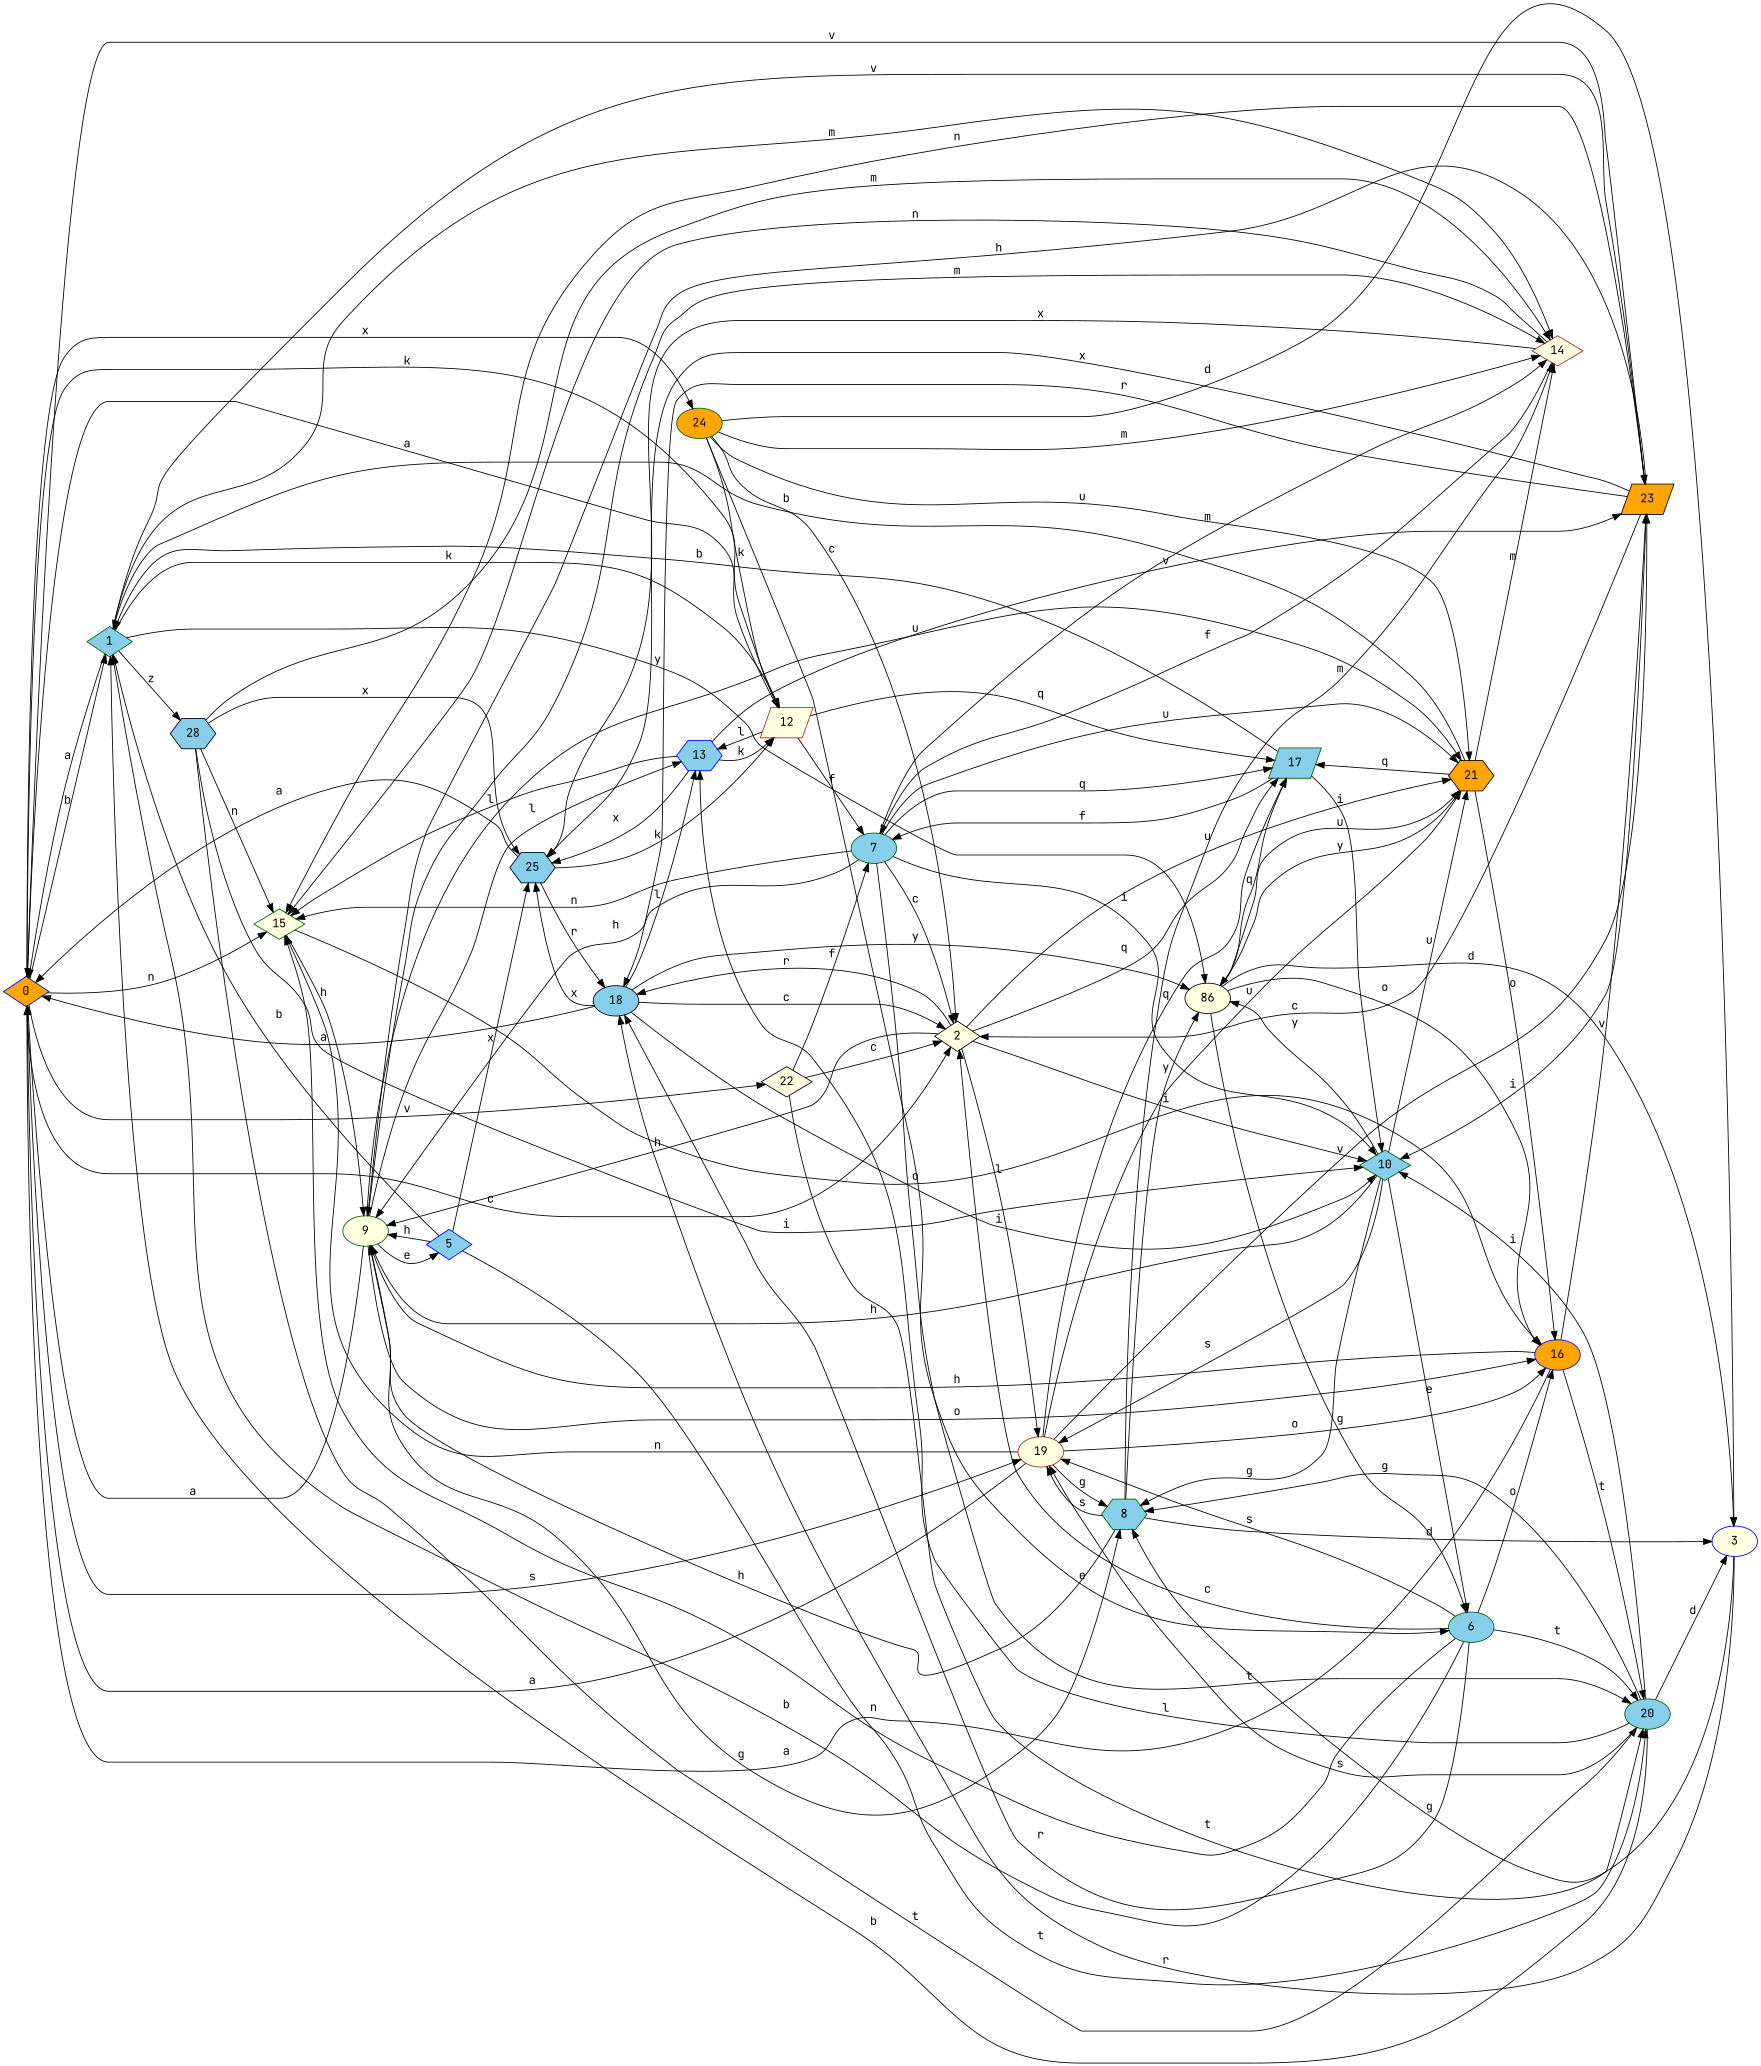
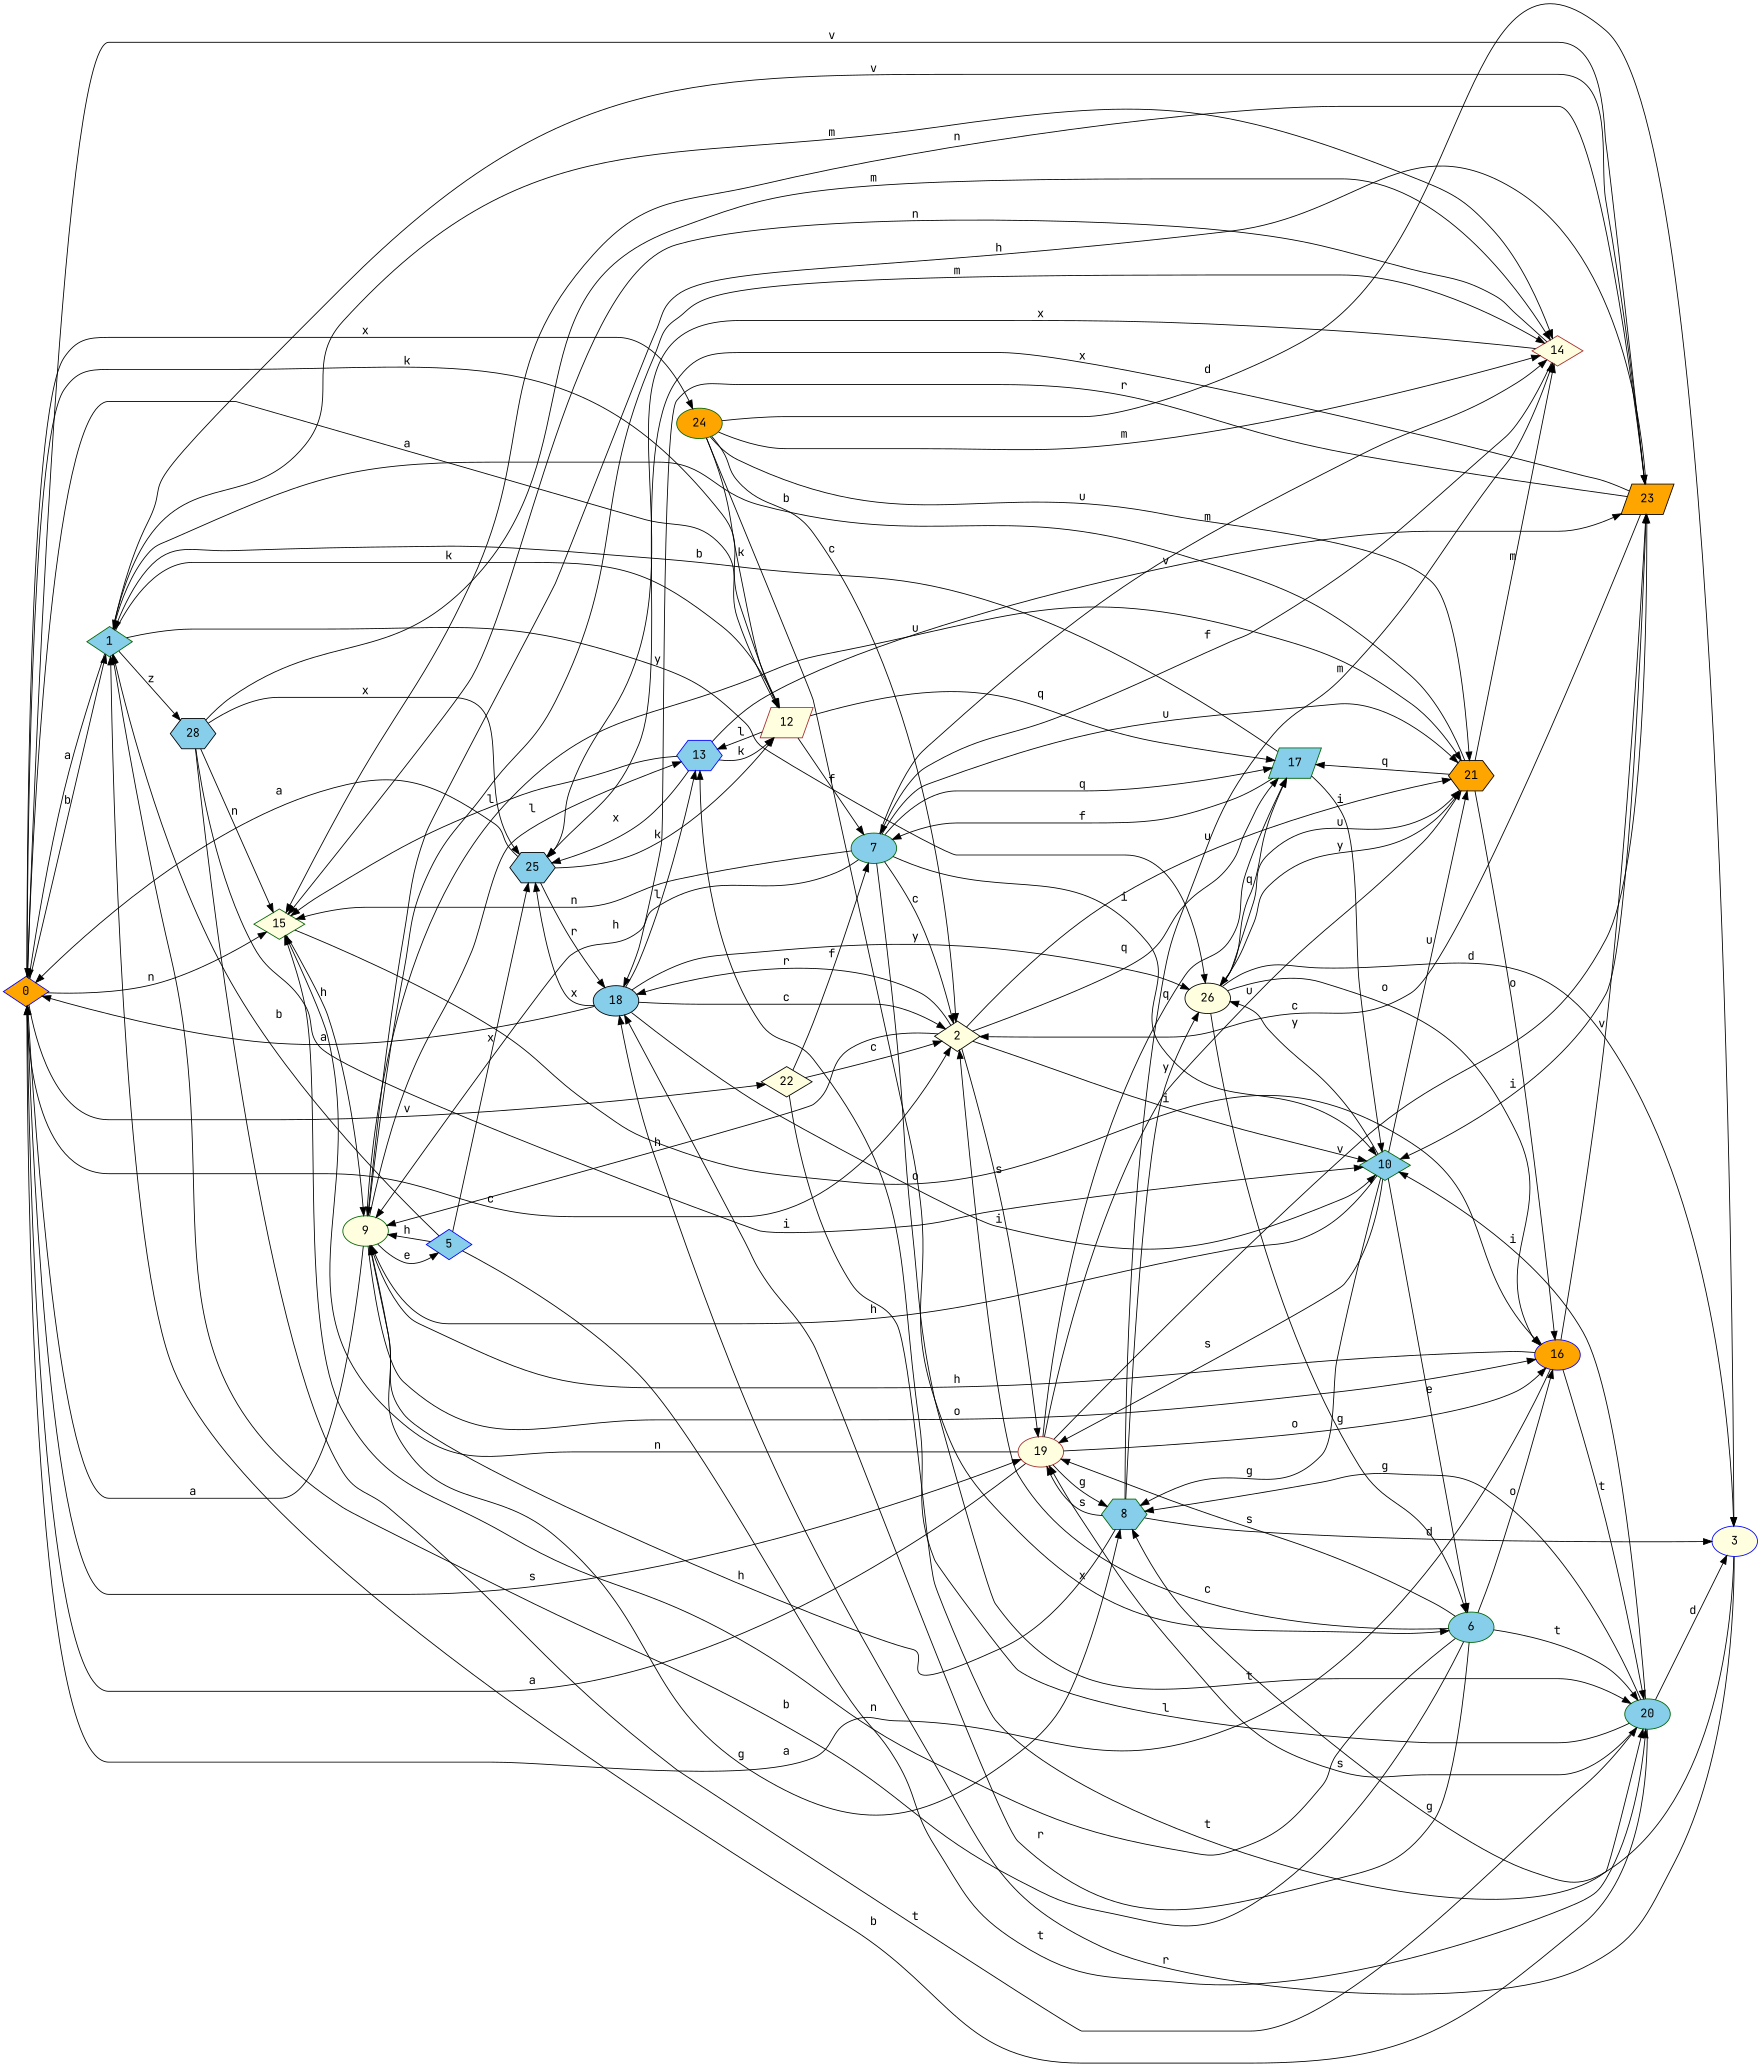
(1208, 998) -> (1208, 998)
(999, 1170) -> (999, 1170)
(1083, 1576) -> (1083, 1576)
